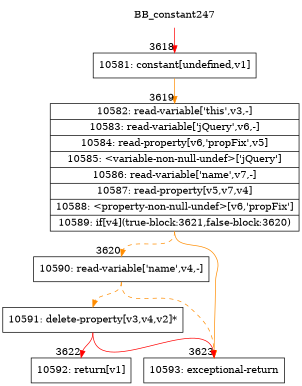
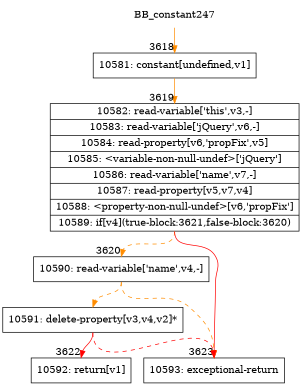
(175, 37) -> (175, 37)
(216, 277) -> (216, 277)
(150, 346) -> (150, 346)
